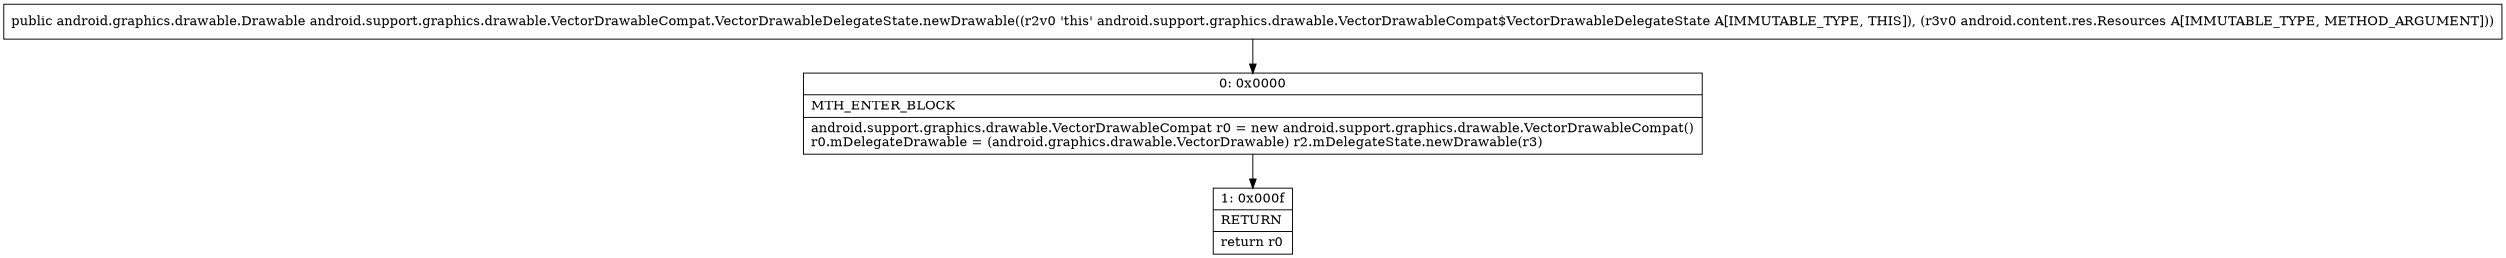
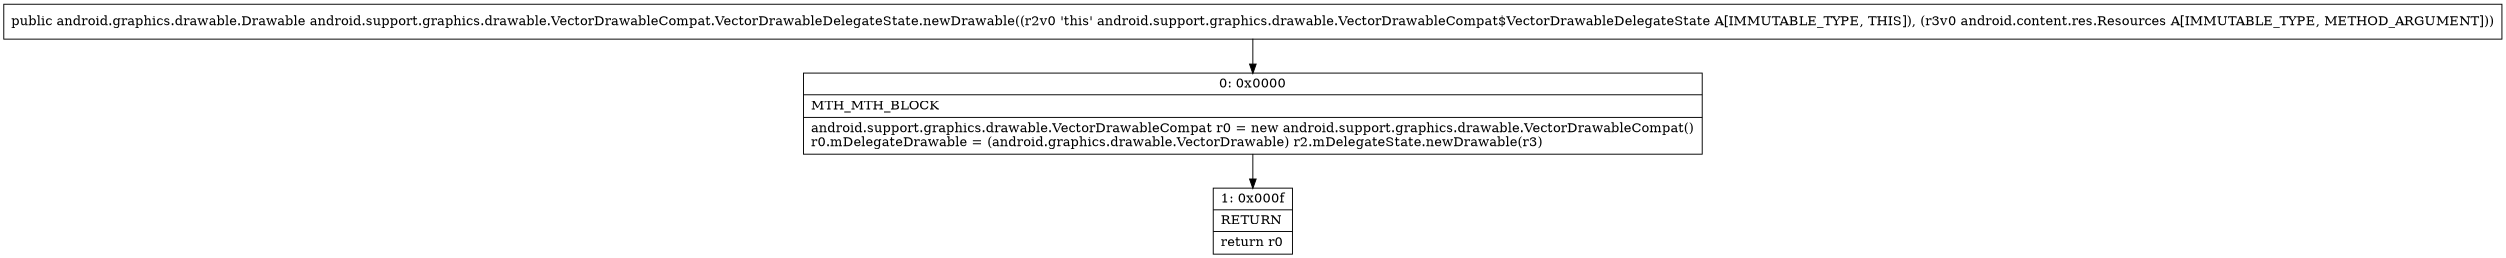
(884, 106) -> (875, 106)
